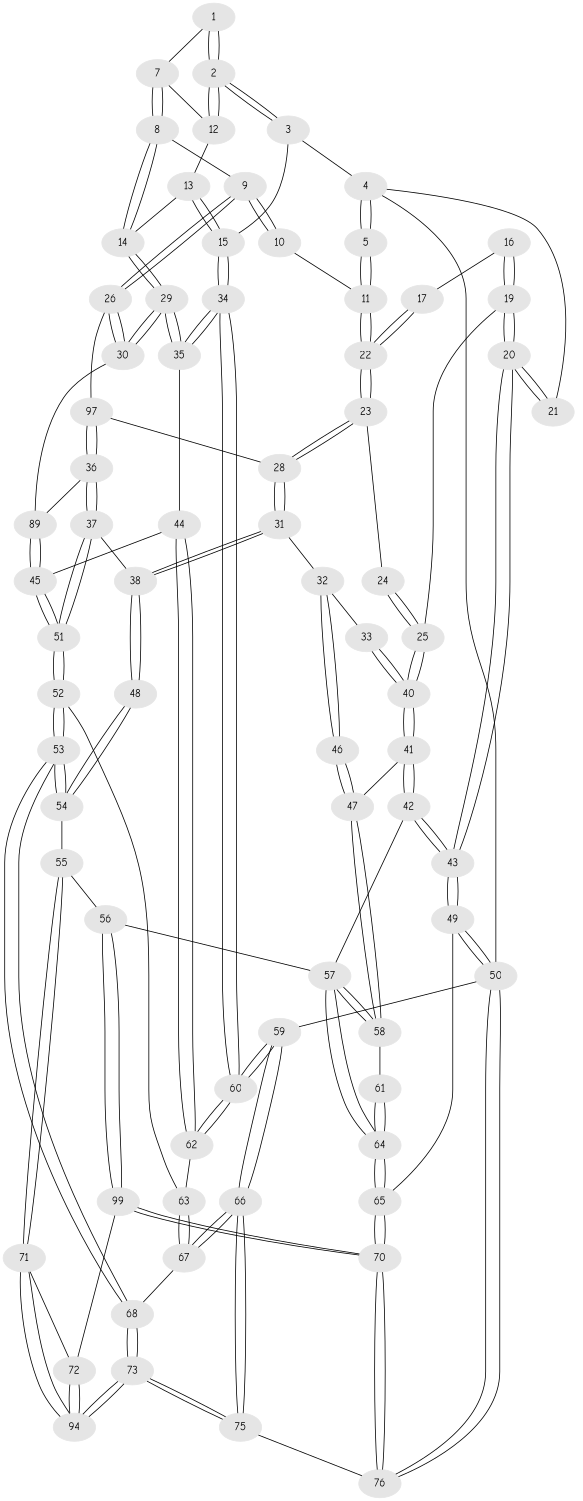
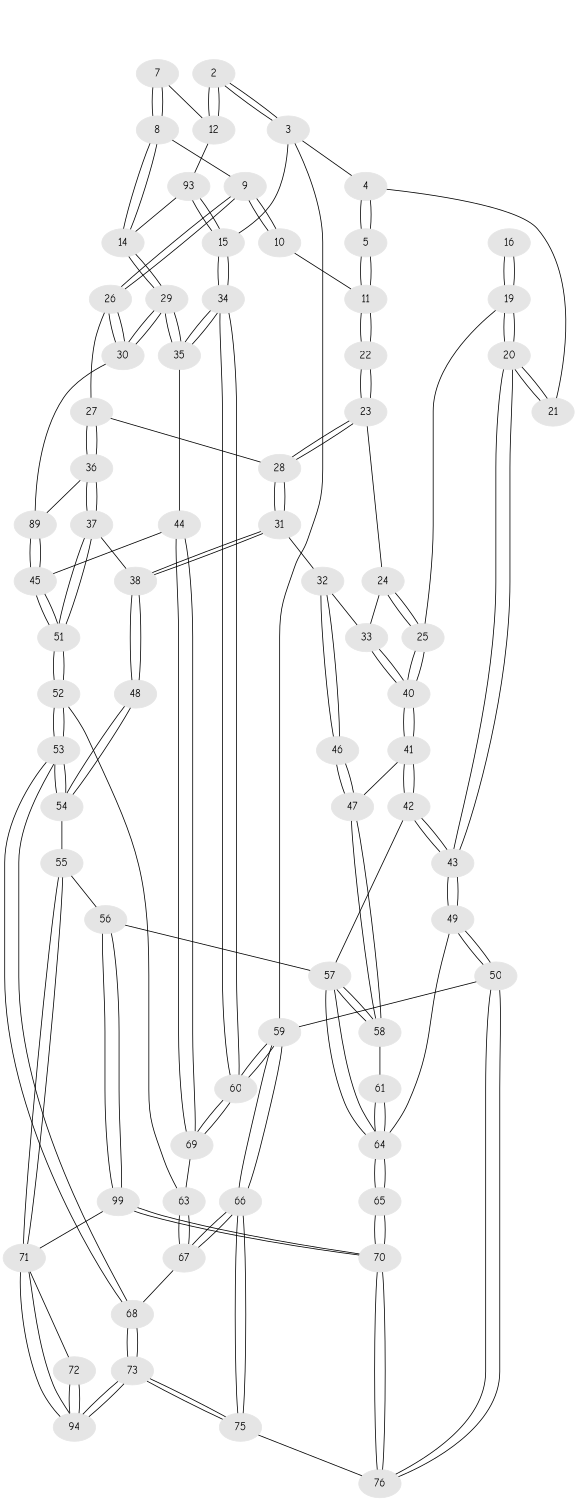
(214, 17) -> none
(189, 186) -> (189, 186)
(422, 299) -> none
(92, 412) -> (92, 412)
(466, 563) -> none
none -> (291, 576)
none -> (375, 609)
(453, 1072) -> (428, 1036)
(192, 1145) -> (192, 1145)
(96, 1286) -> (71, 1230)
